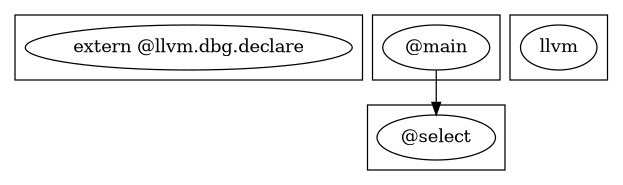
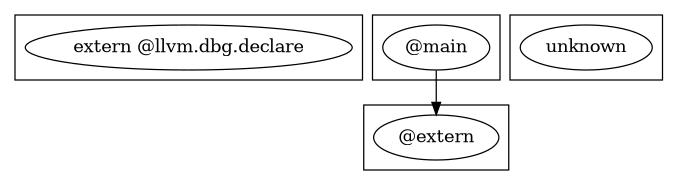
(559, 48) -> (586, 48)
(436, 138) -> (436, 138)
